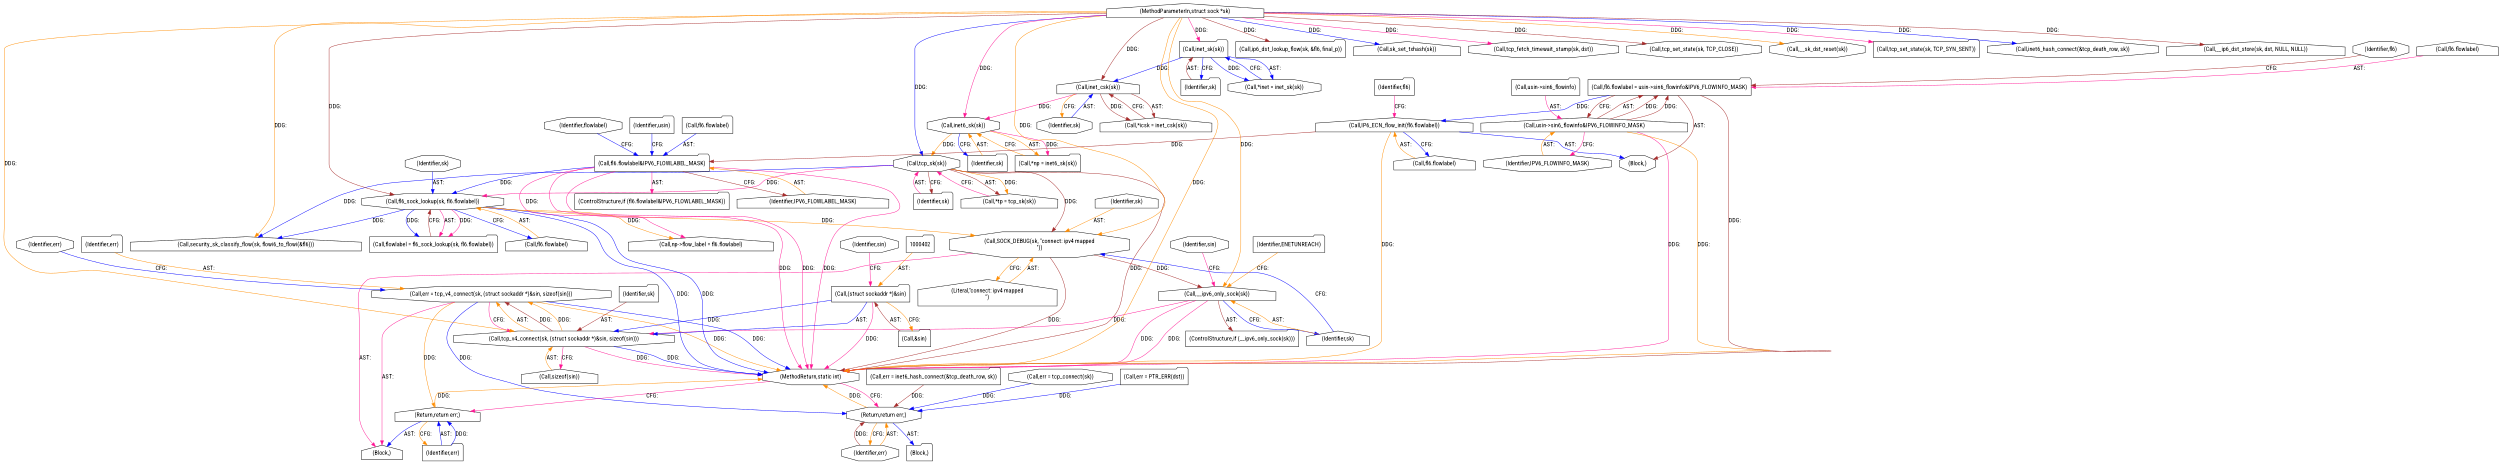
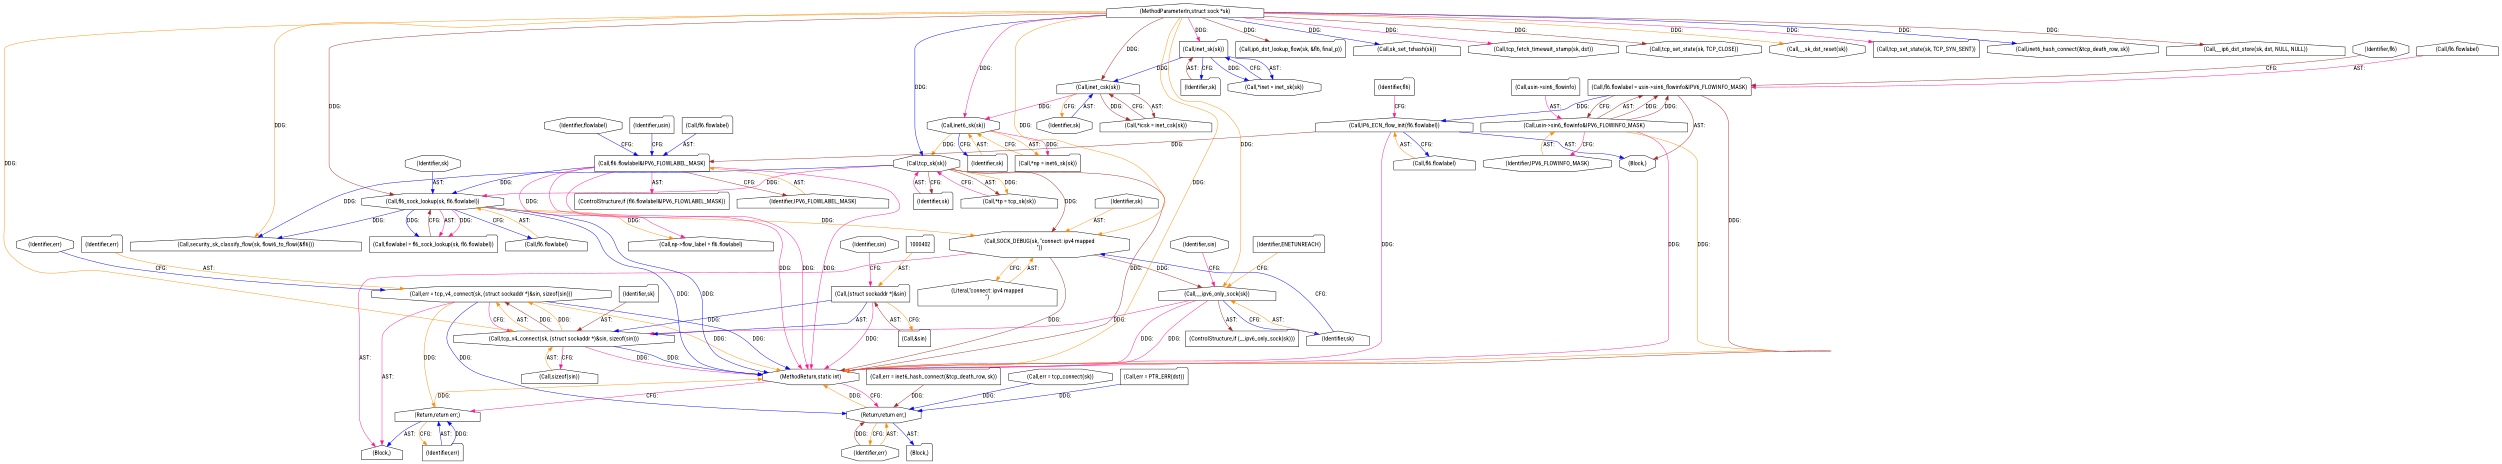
(1296, 359) -> (1296, 359)
